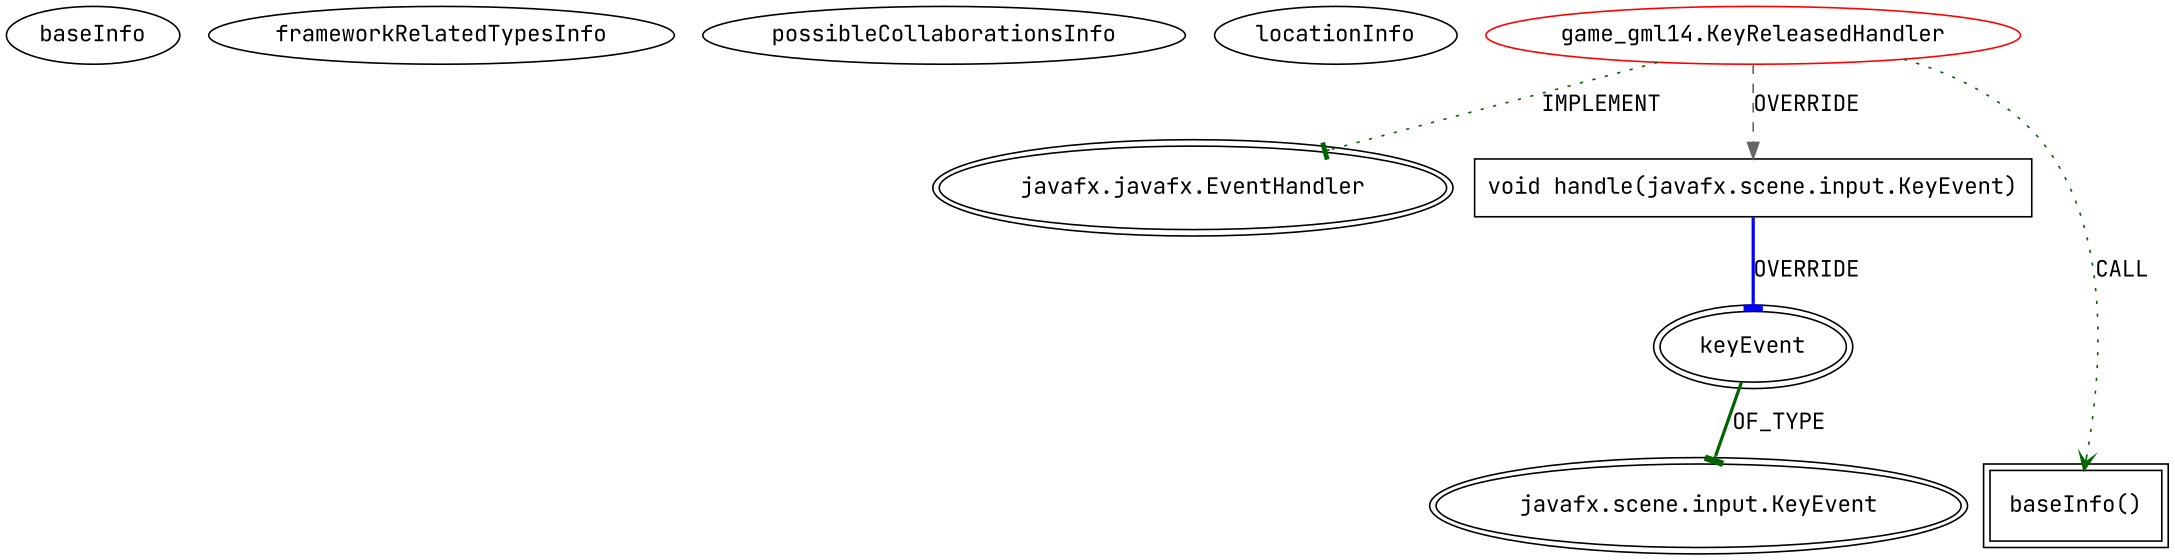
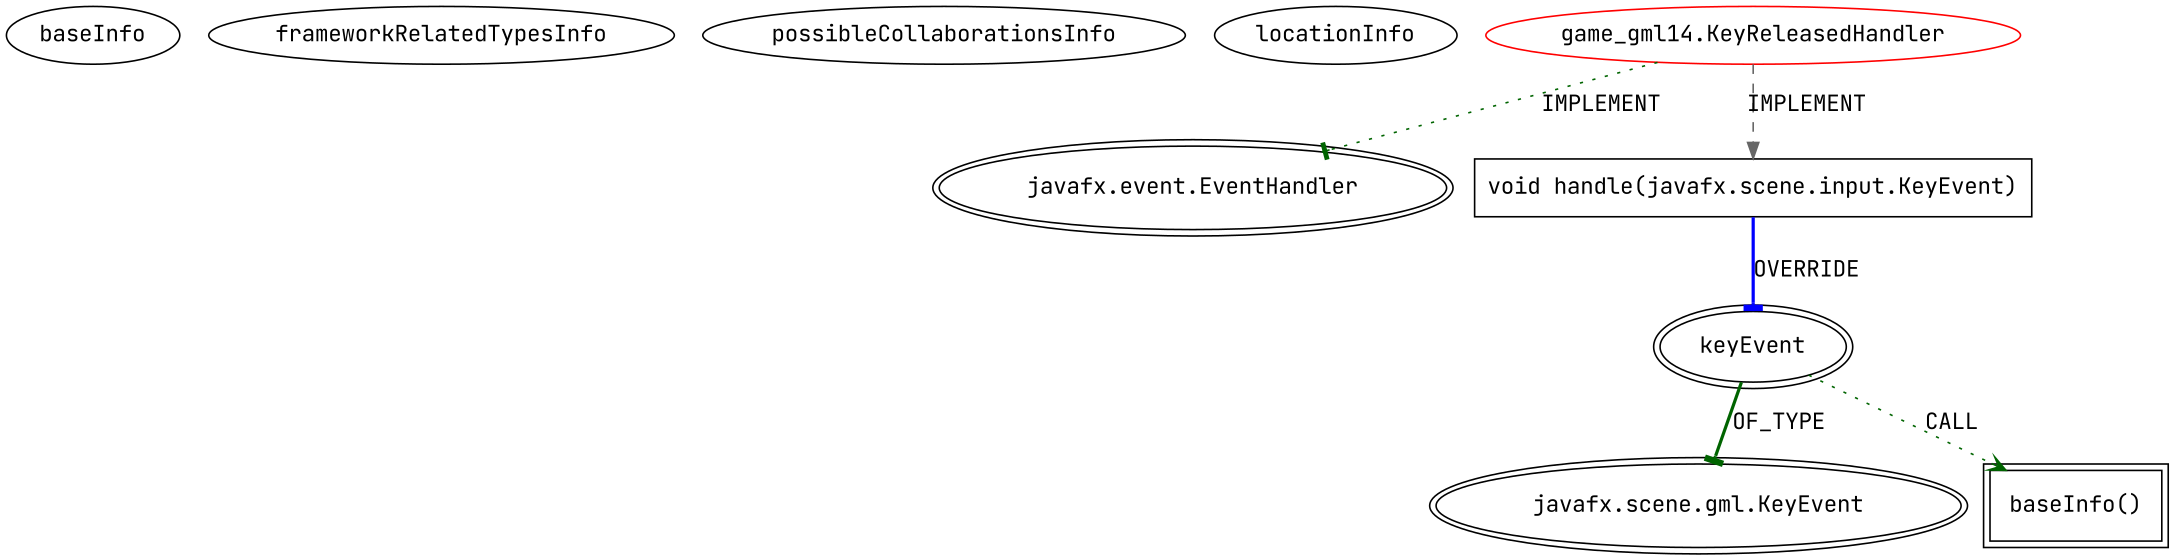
(1807, 105) -> (1807, 105)
(1193, 188) -> (1193, 188)
(2079, 213) -> (1900, 419)
(1699, 506) -> (1699, 506)
